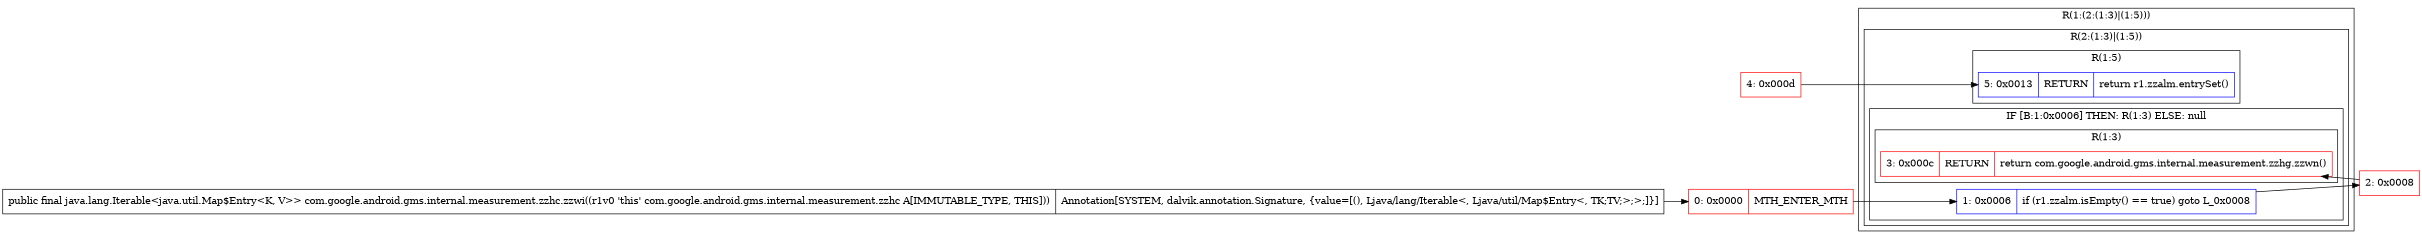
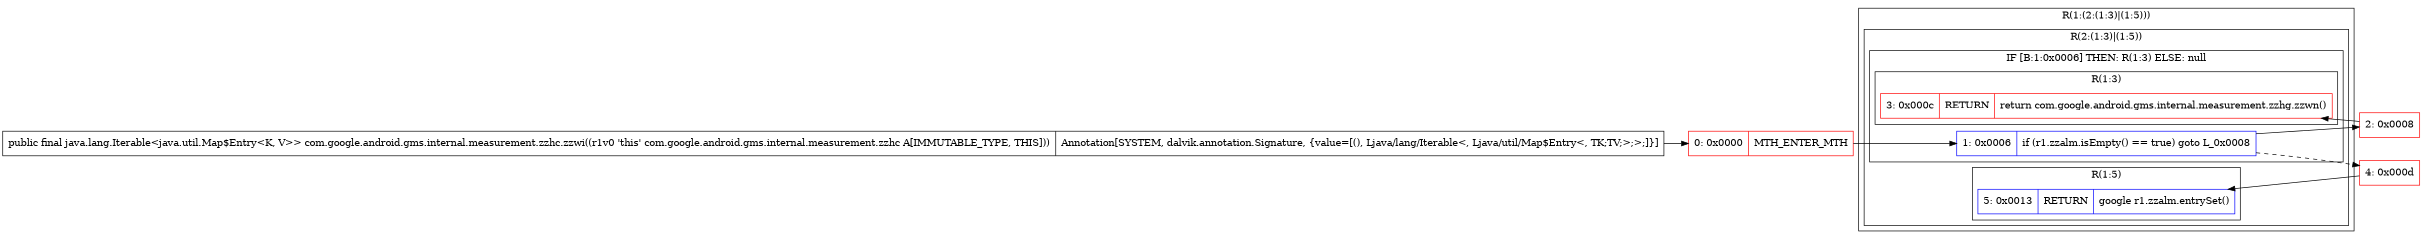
(2164, 84) -> (2164, 201)
none -> (2302, 158)
